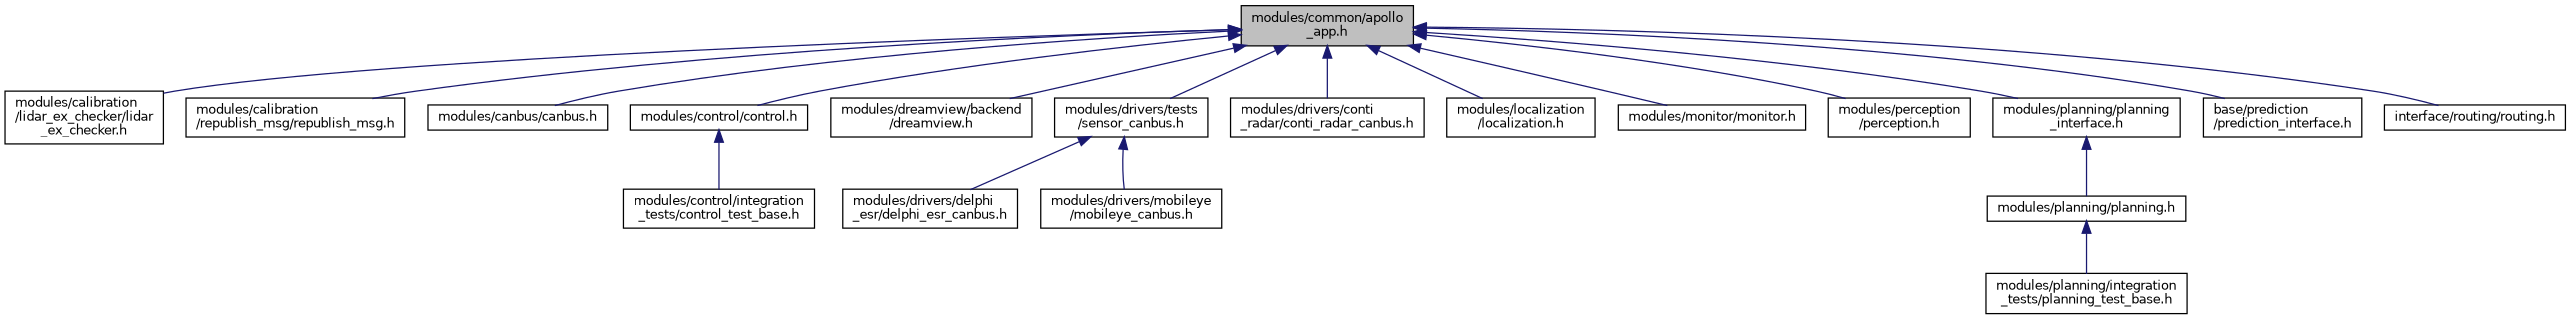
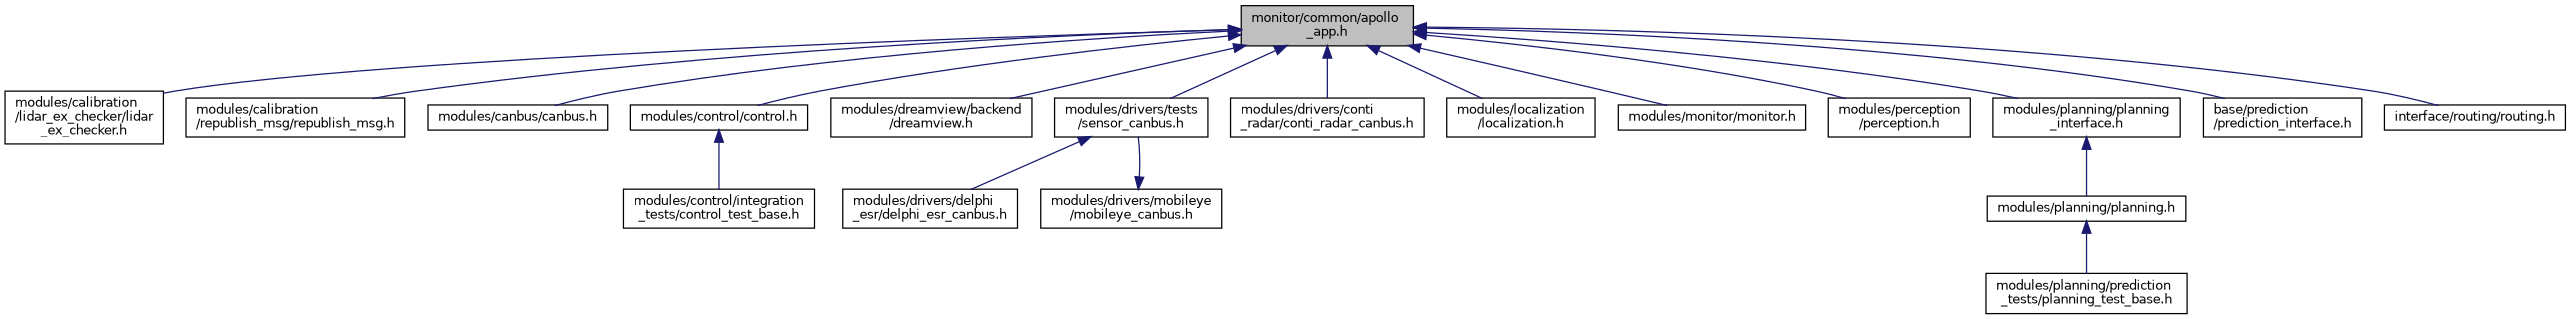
(1327, 26) -> (1327, 26)
(1123, 169) -> (1140, 157)
(2087, 293) -> (2087, 293)
